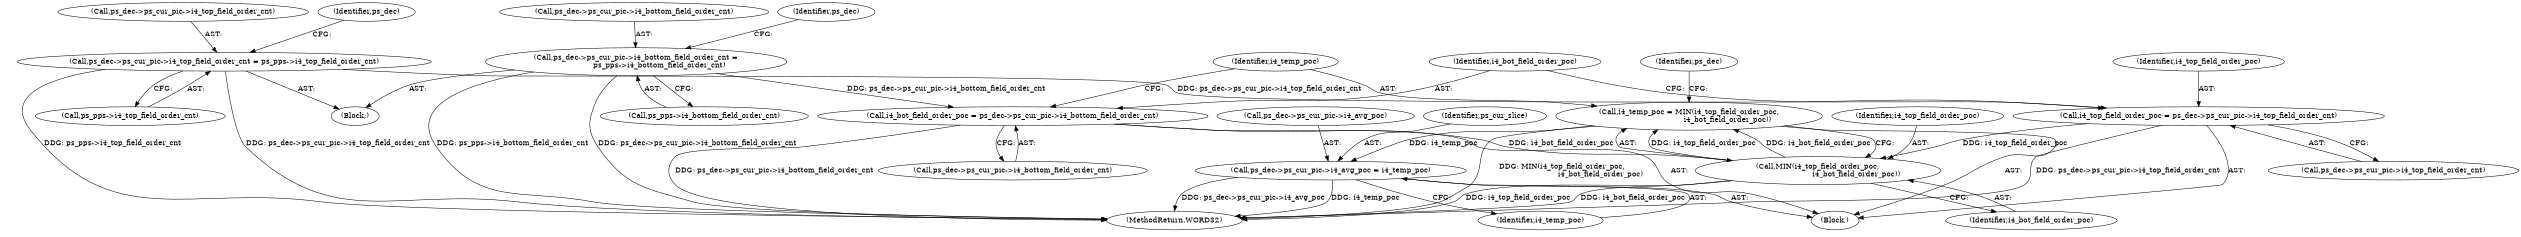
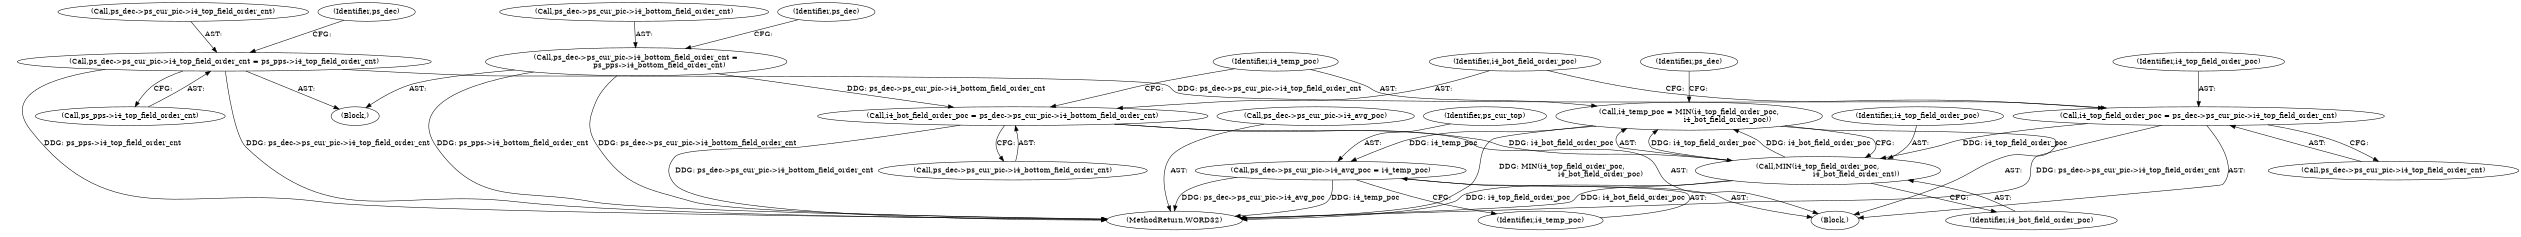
(704, 116) -> none
(1485, 116) -> (1485, 116)
(1322, 141) -> (1191, 143)
(1818, 171) -> (1818, 171)
